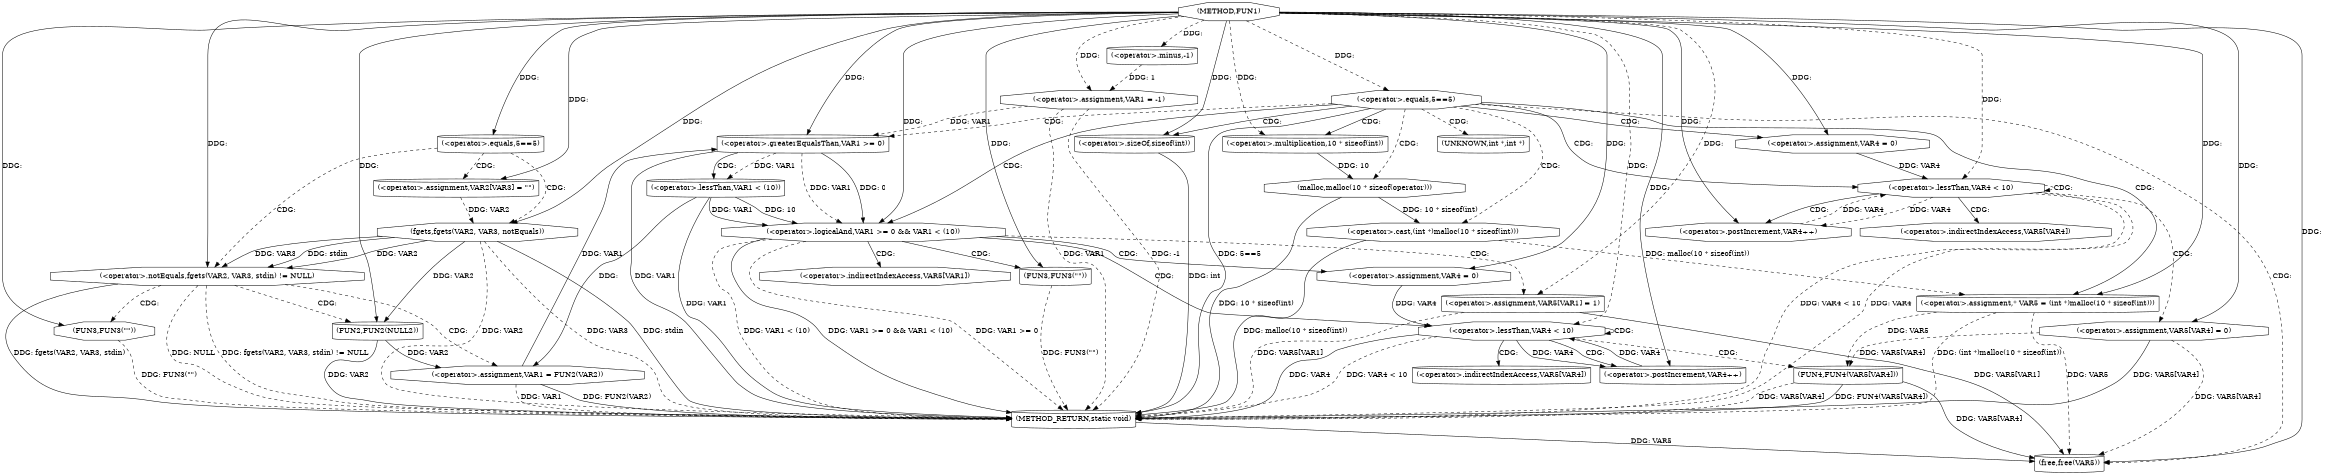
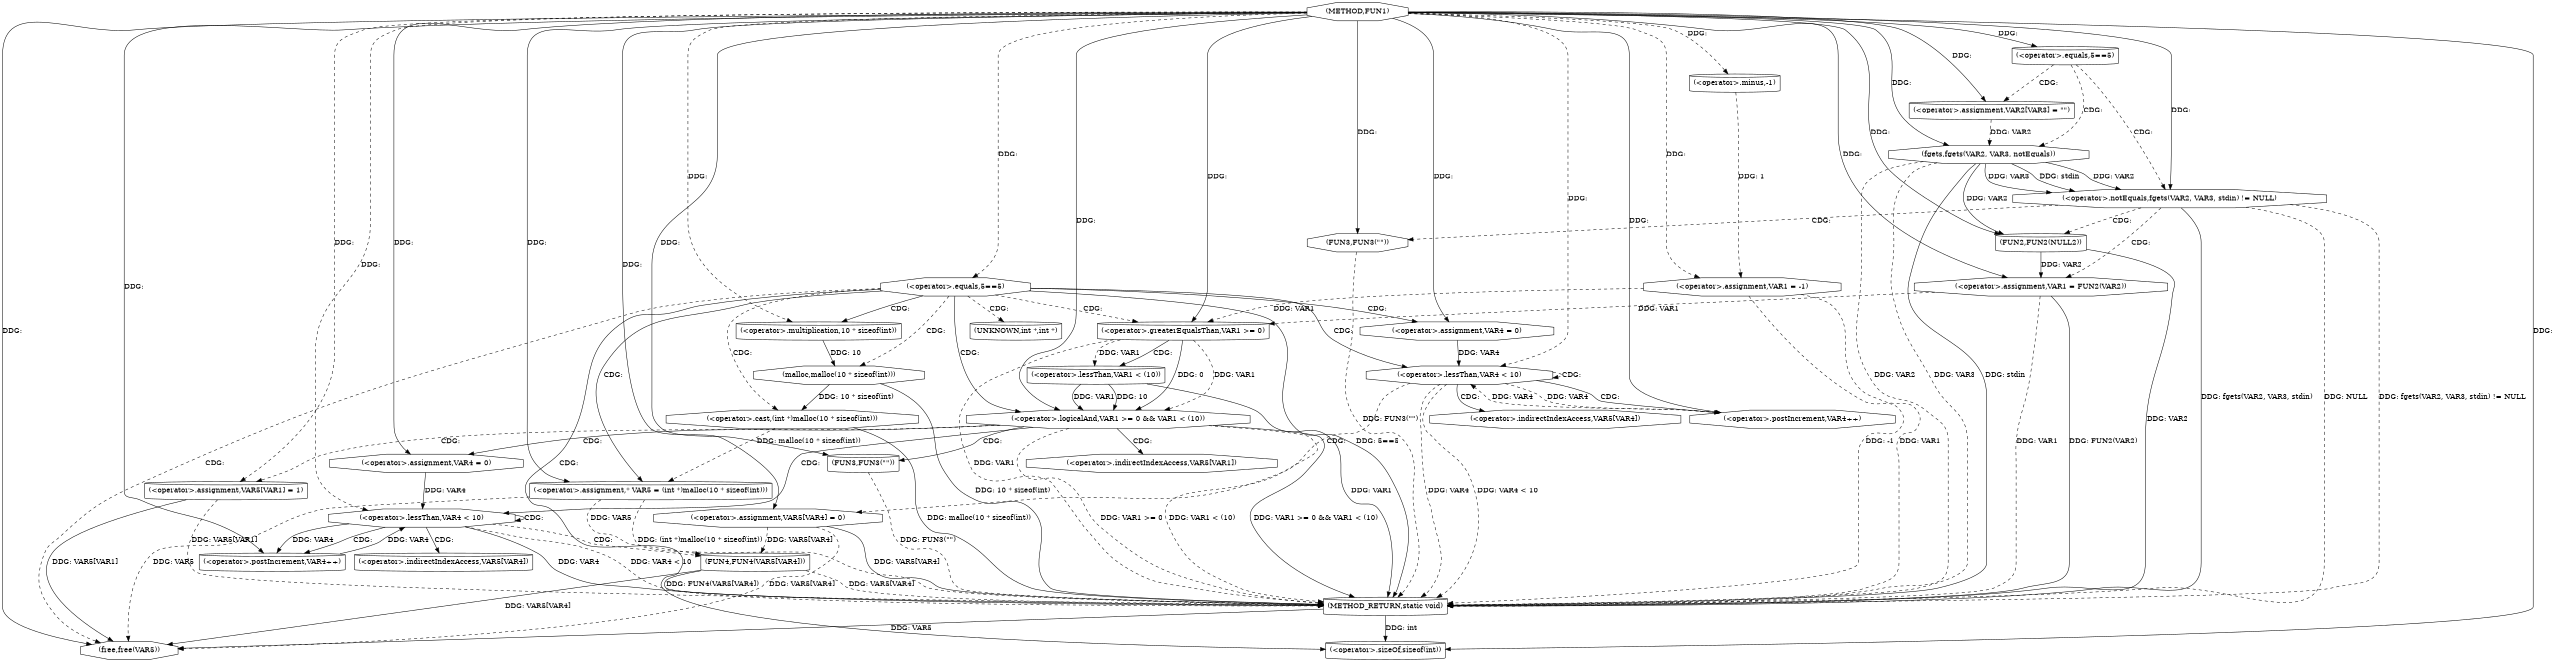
(1365, 188) -> (839, 375)
(595, 225) -> (1604, 307)
(601, 265) -> (1769, 27)
(1189, 287) -> (1385, 626)
(716, 358) -> (1059, 492)
(2069, 463) -> (129, 650)
